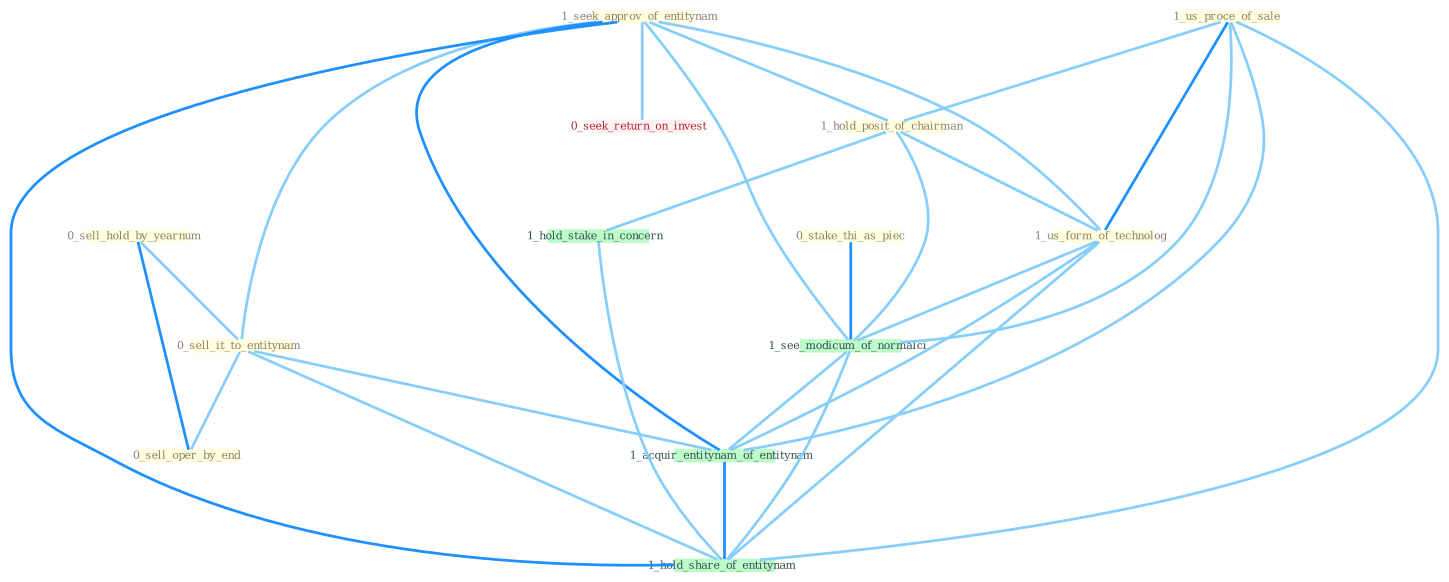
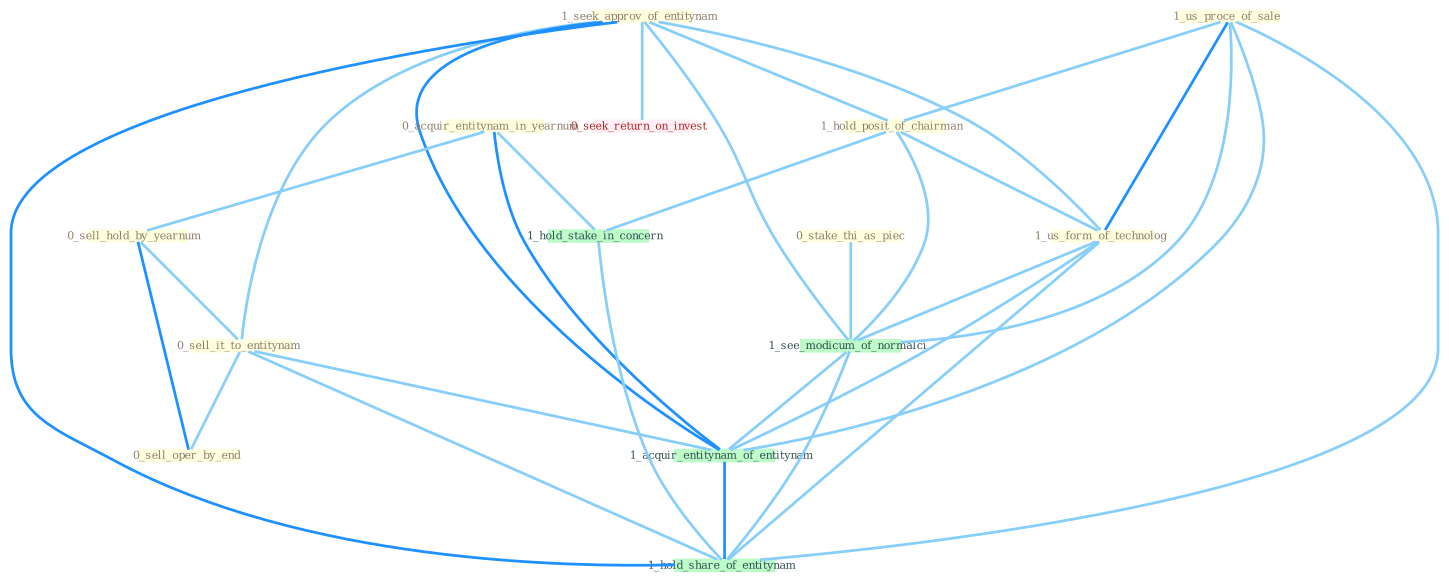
none -> (494, 126)
(851, 291) -> (851, 291)
